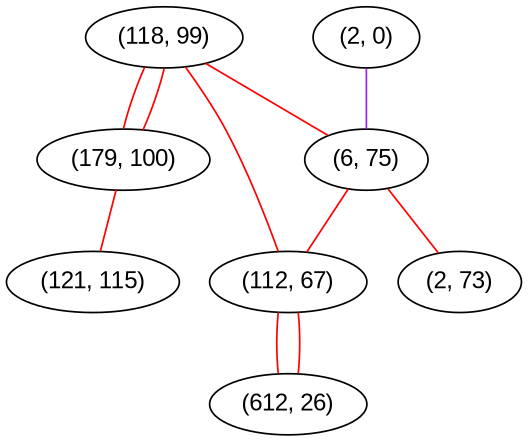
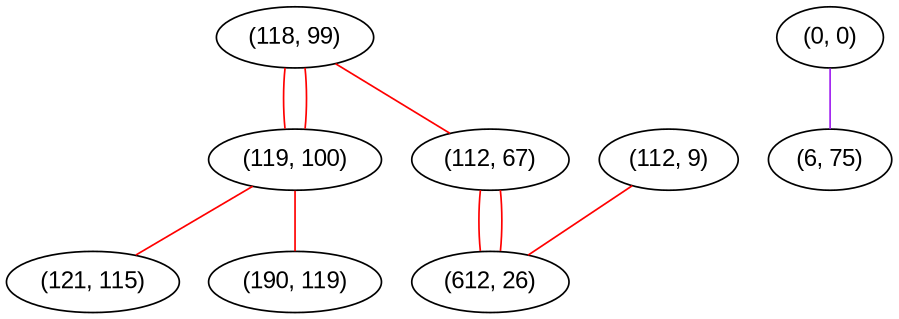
(366, 37) -> (830, 37)
(267, 99) -> none
(123, 160) -> (295, 160)
none -> (669, 160)
(328, 220) -> none
none -> (295, 282)
(460, 282) -> none
